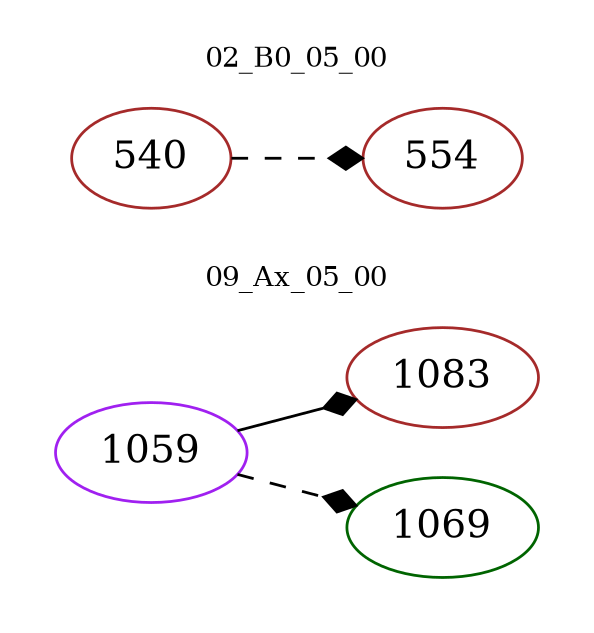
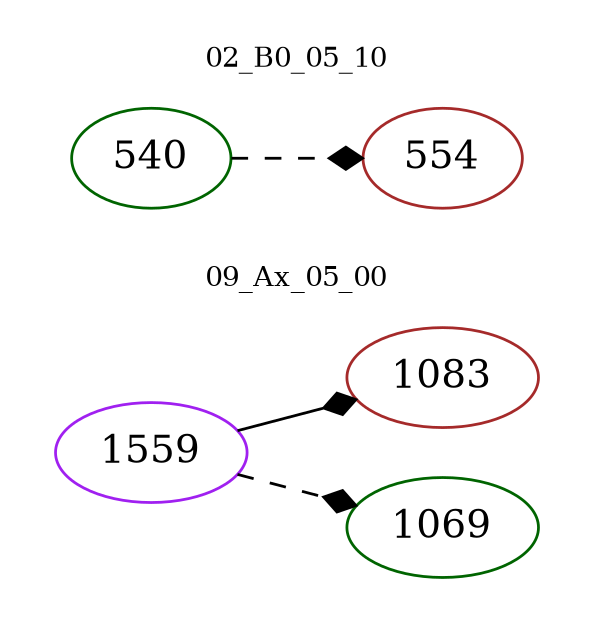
(297, 60) -> (297, 60)
(151, 158) -> (151, 158)
(151, 453) -> (151, 453)
